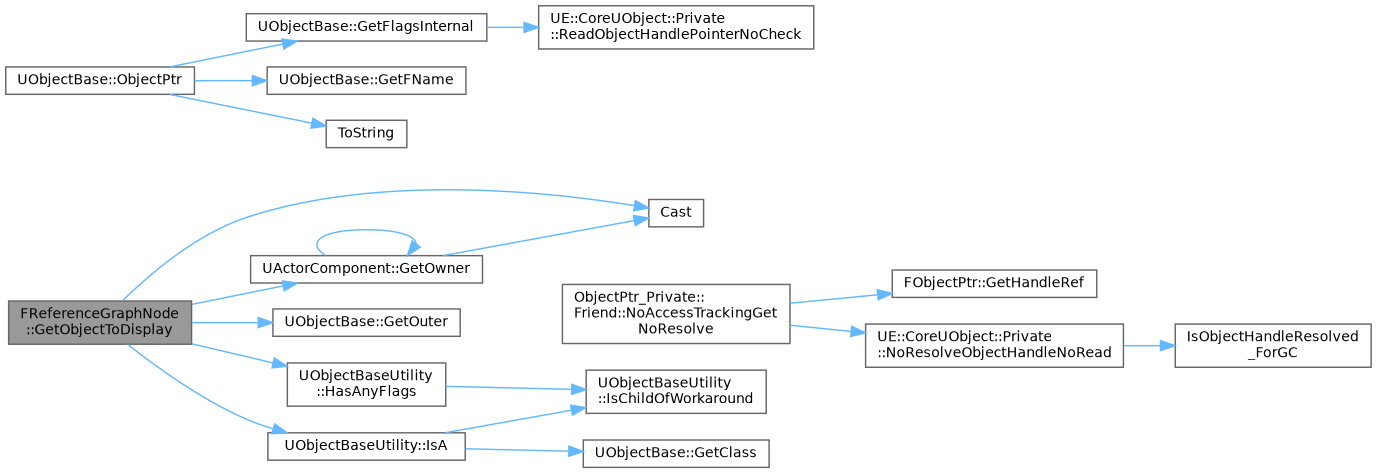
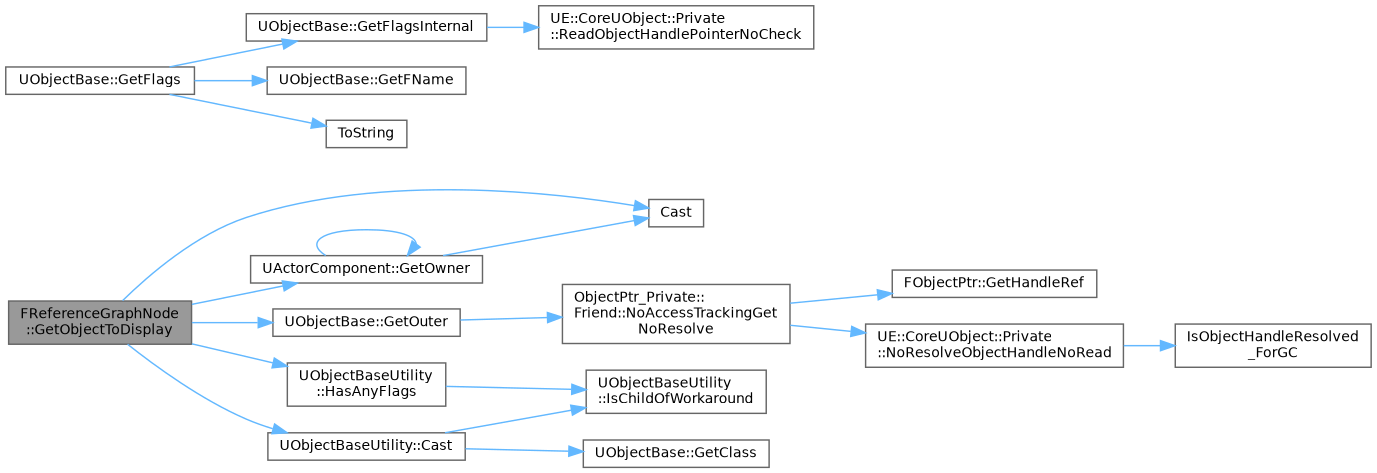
(100, 81) -> (100, 81)
none -> (504, 319)
(367, 446) -> (367, 446)
